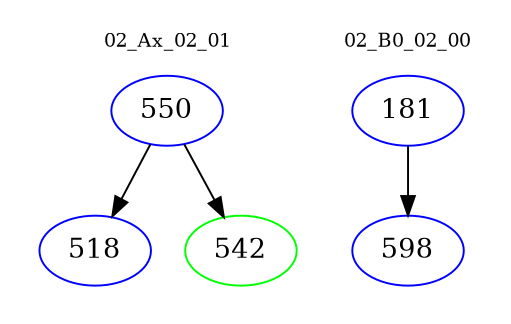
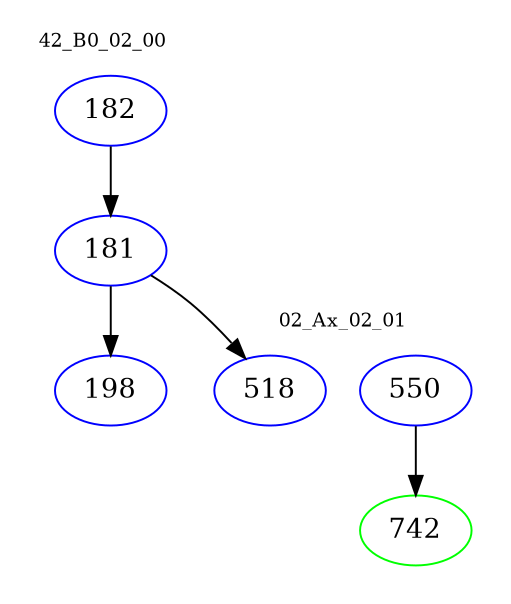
(408, 42) -> (103, 42)
none -> (111, 111)
(136, 172) -> (211, 322)
(241, 251) -> (416, 530)
(408, 251) -> (111, 391)
